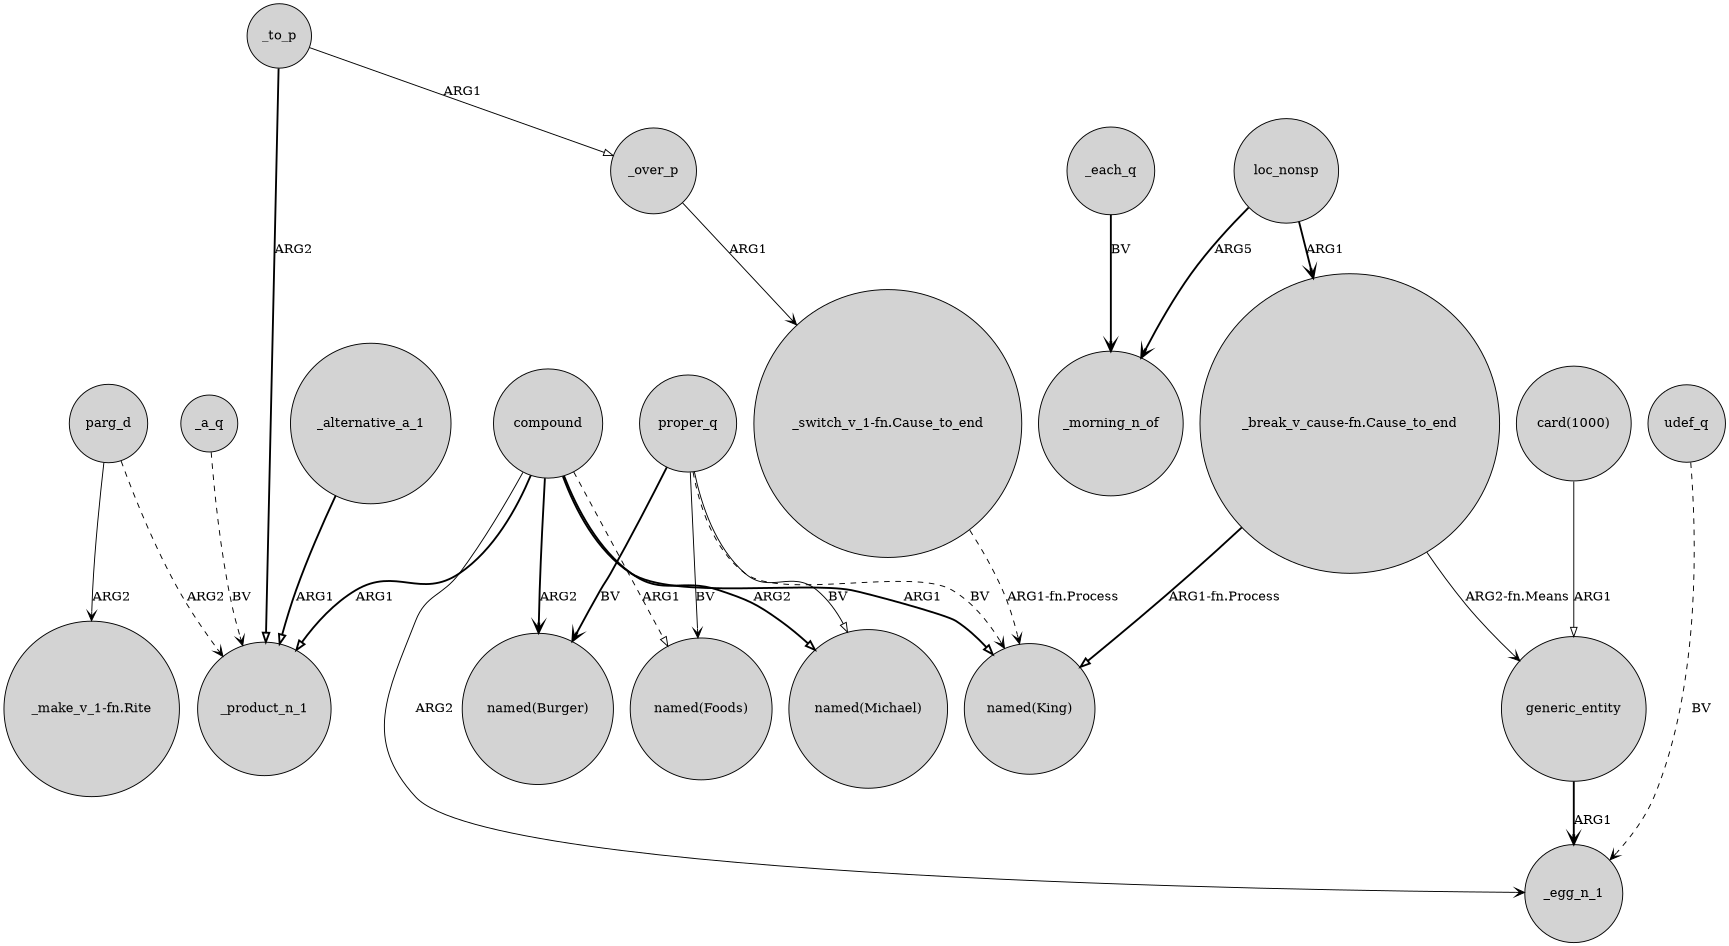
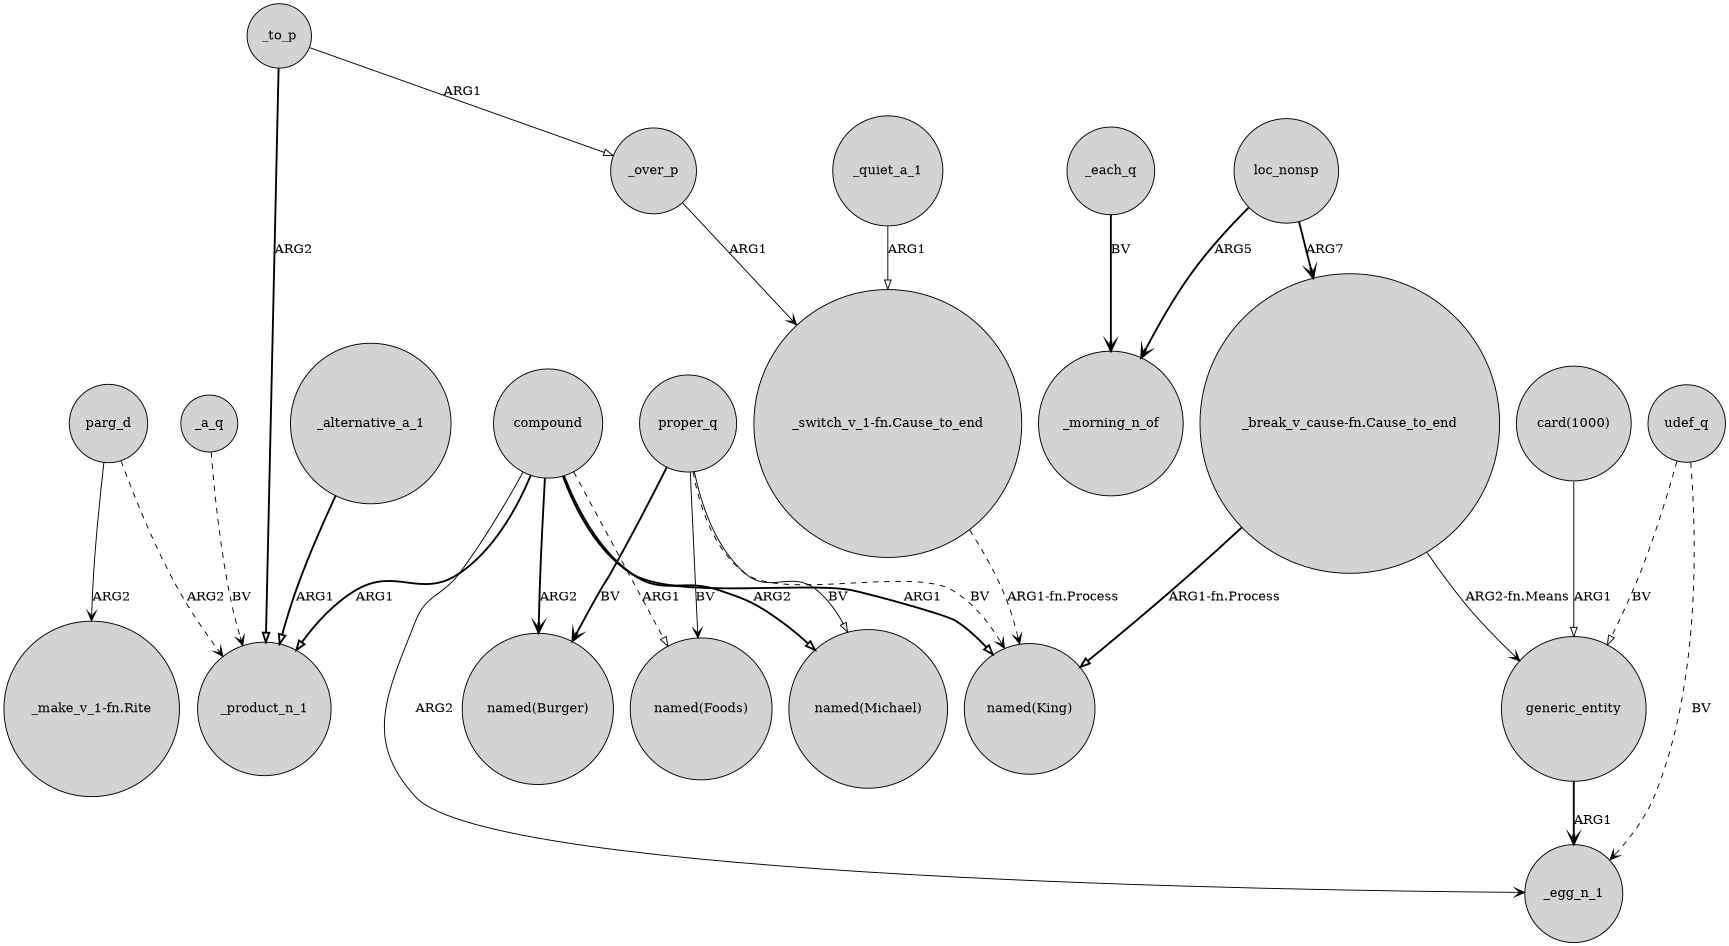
none -> (888, 171)
(1325, 250) -> (1325, 250)
none -> (1649, 550)
